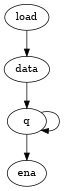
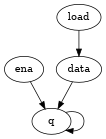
(27, 144) -> (36, 92)
